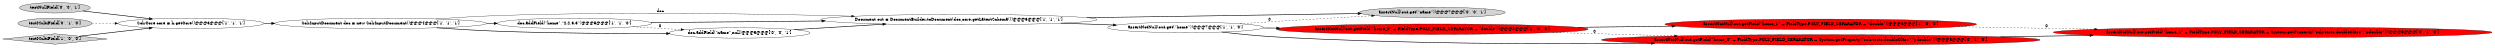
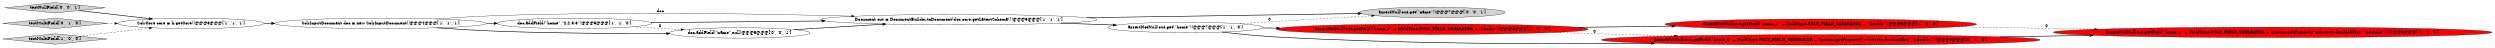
(55, 8) -> (55, 8)
(55, 23) -> (55, 23)
(114, 32) -> (114, 32)
